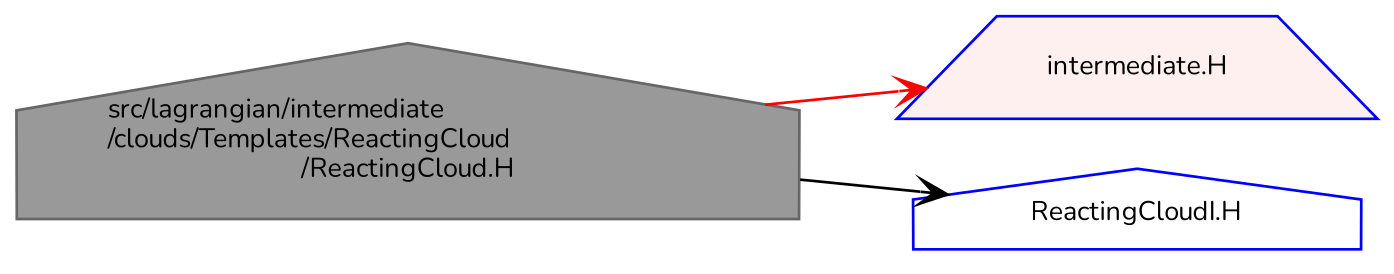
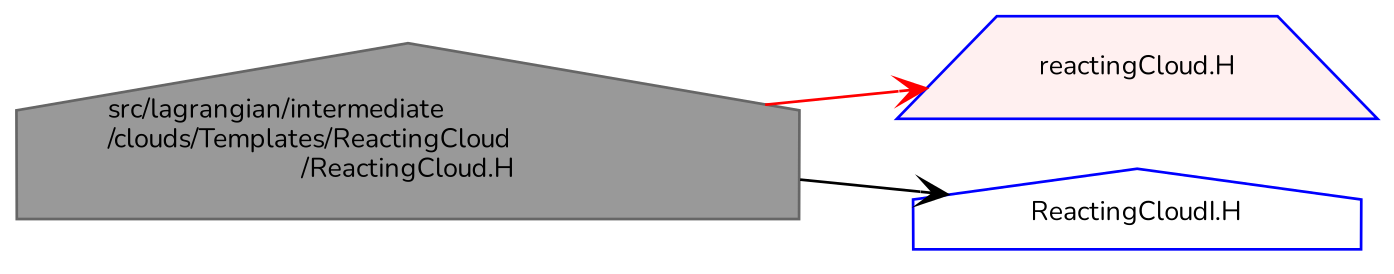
(1137, 68) -> (1137, 68)
